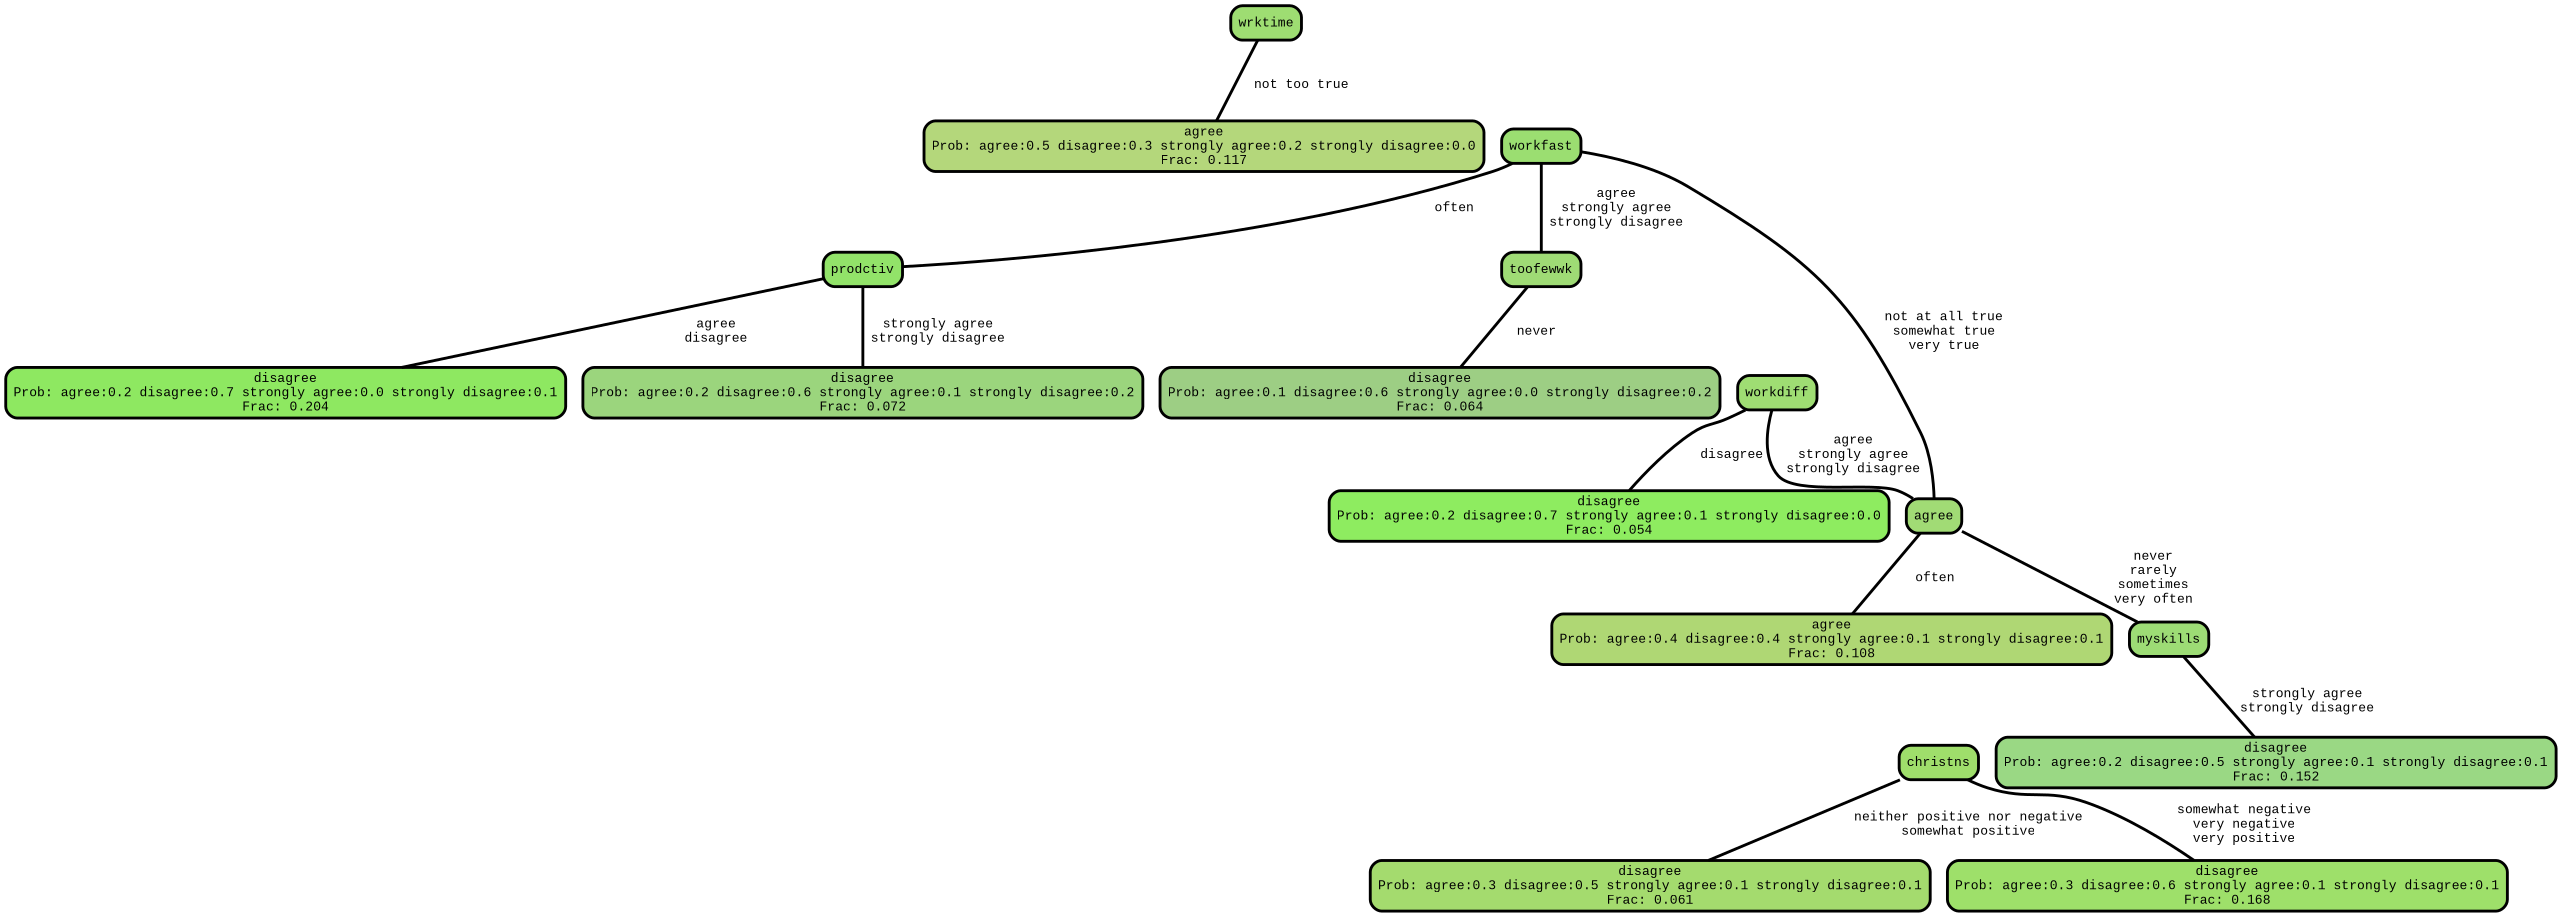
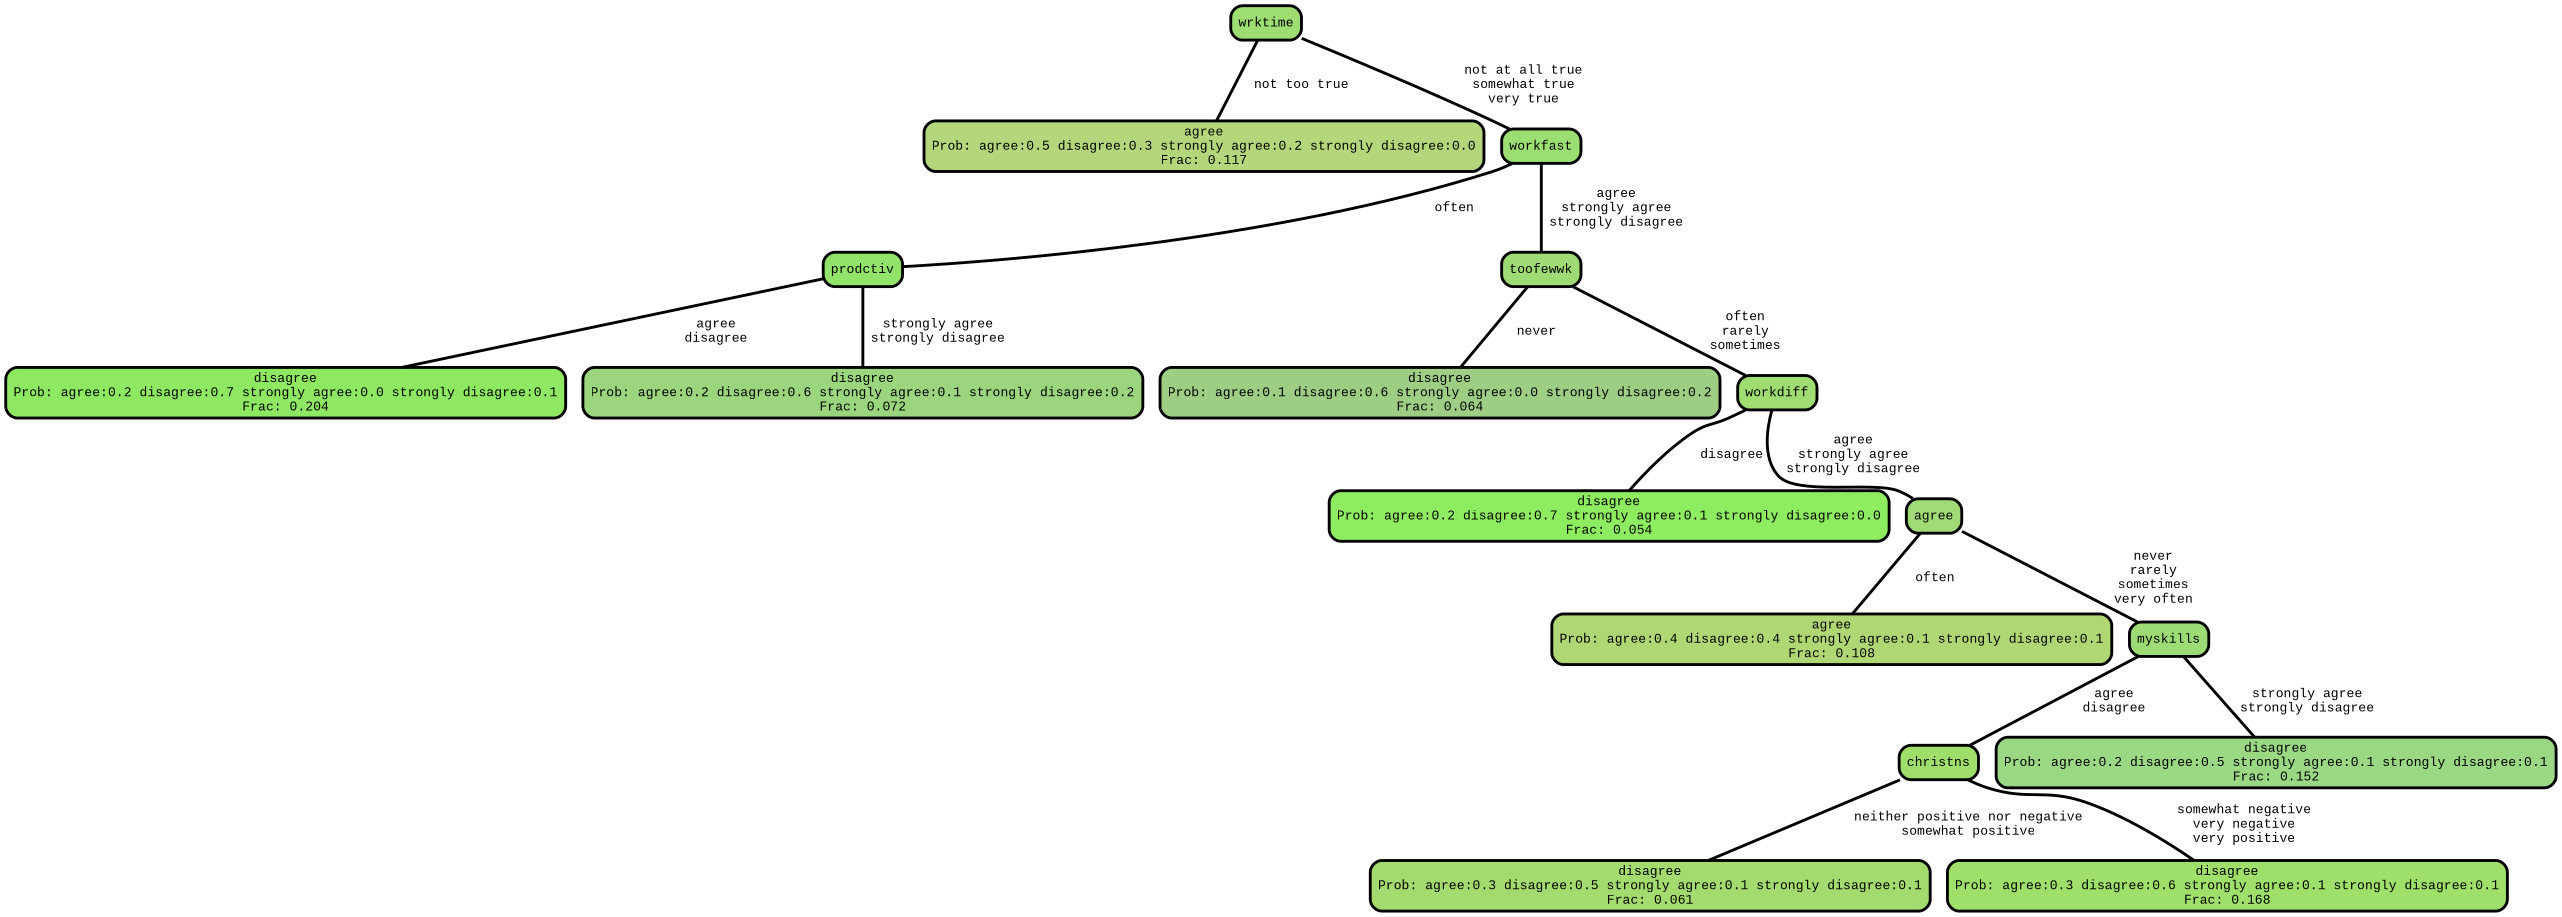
(1811, 272) -> (1406, 82)
none -> (1659, 331)
none -> (2054, 701)
